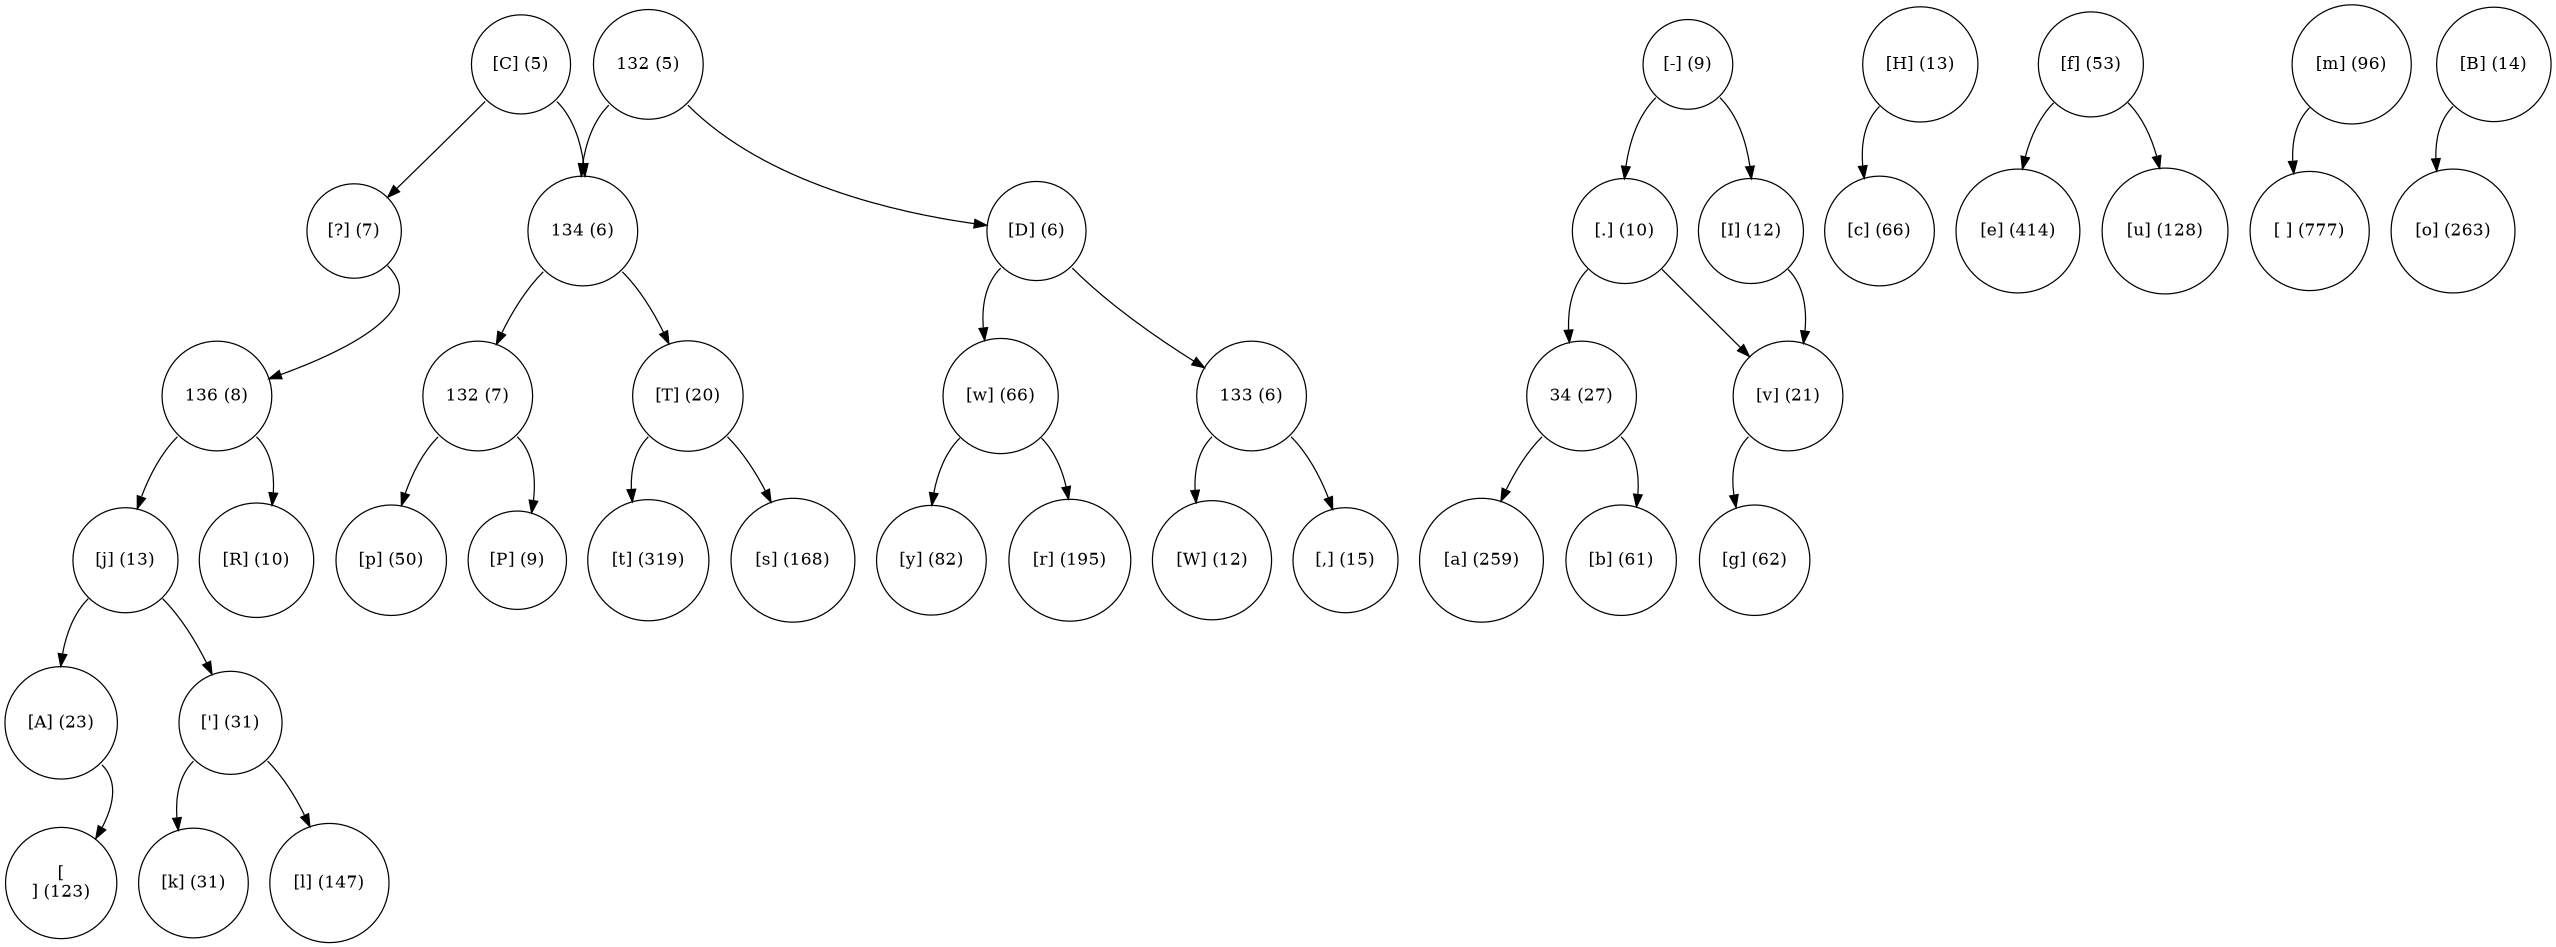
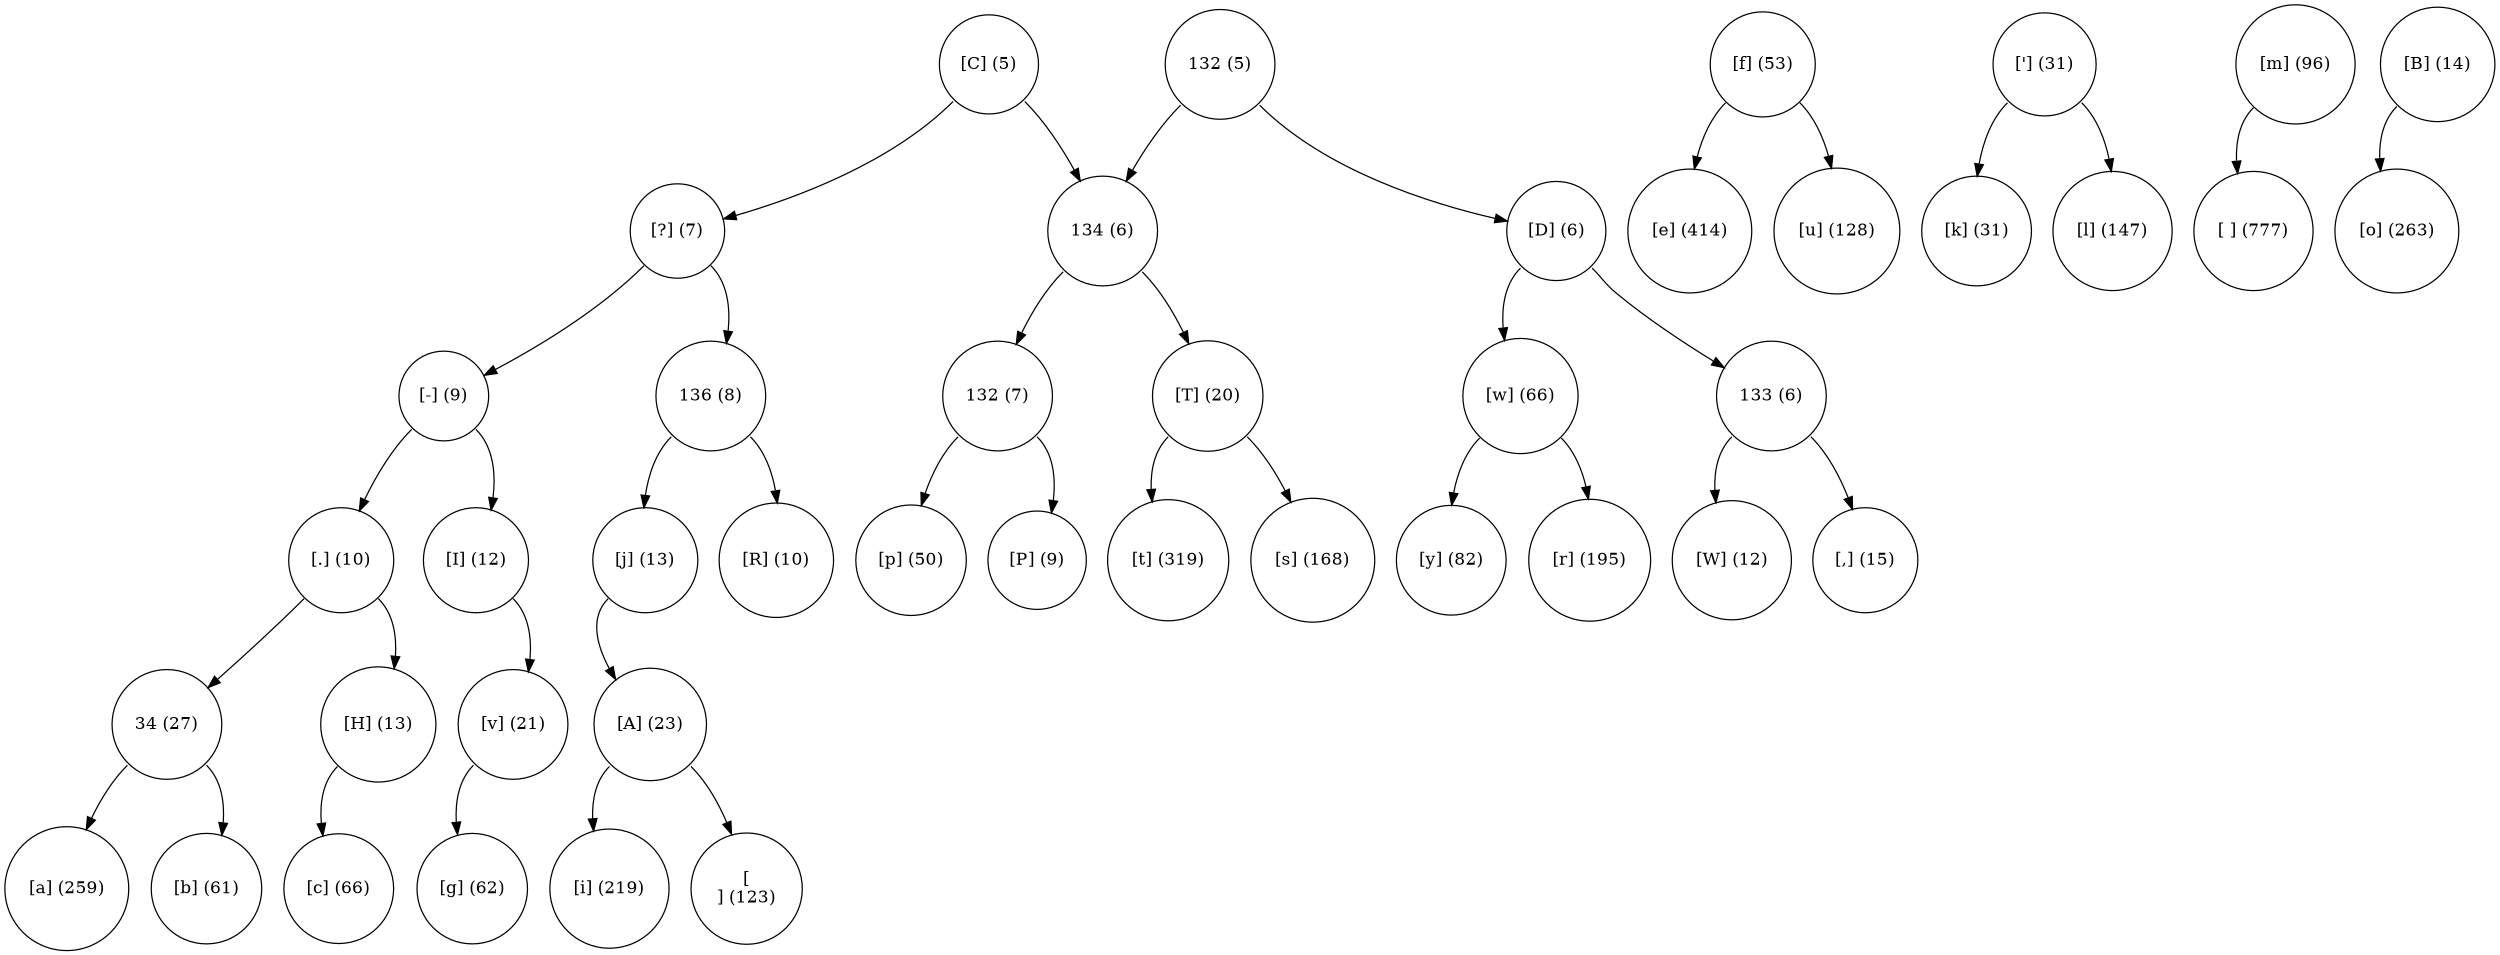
(1701, 309) -> (393, 625)
none -> (573, 323)
(187, 629) -> none
none -> (609, 889)
